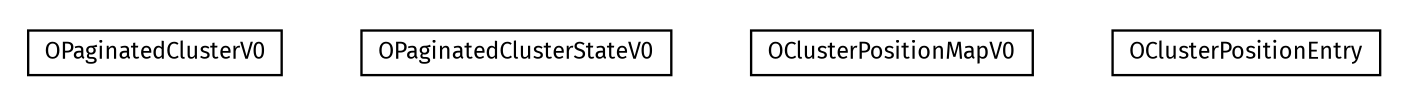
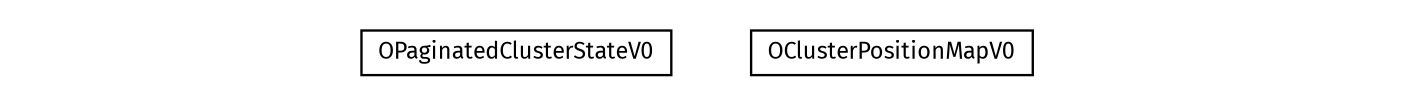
(155, 52) -> none
(1246, 52) -> none
